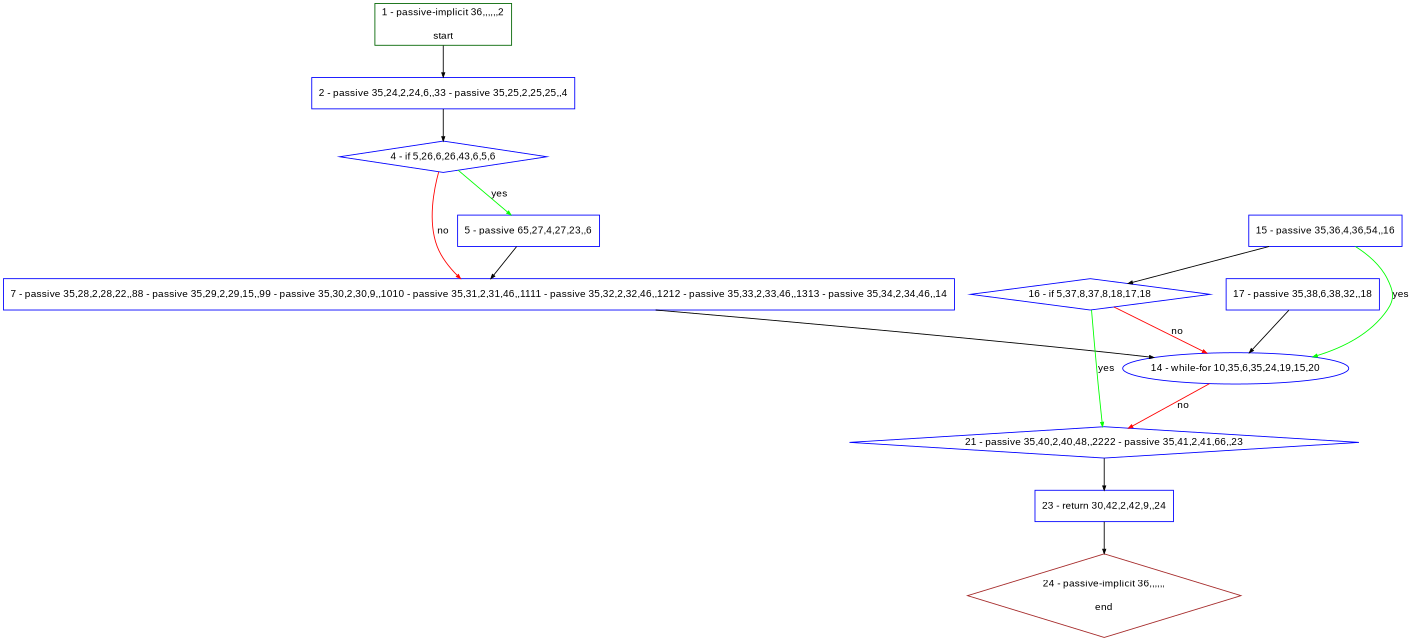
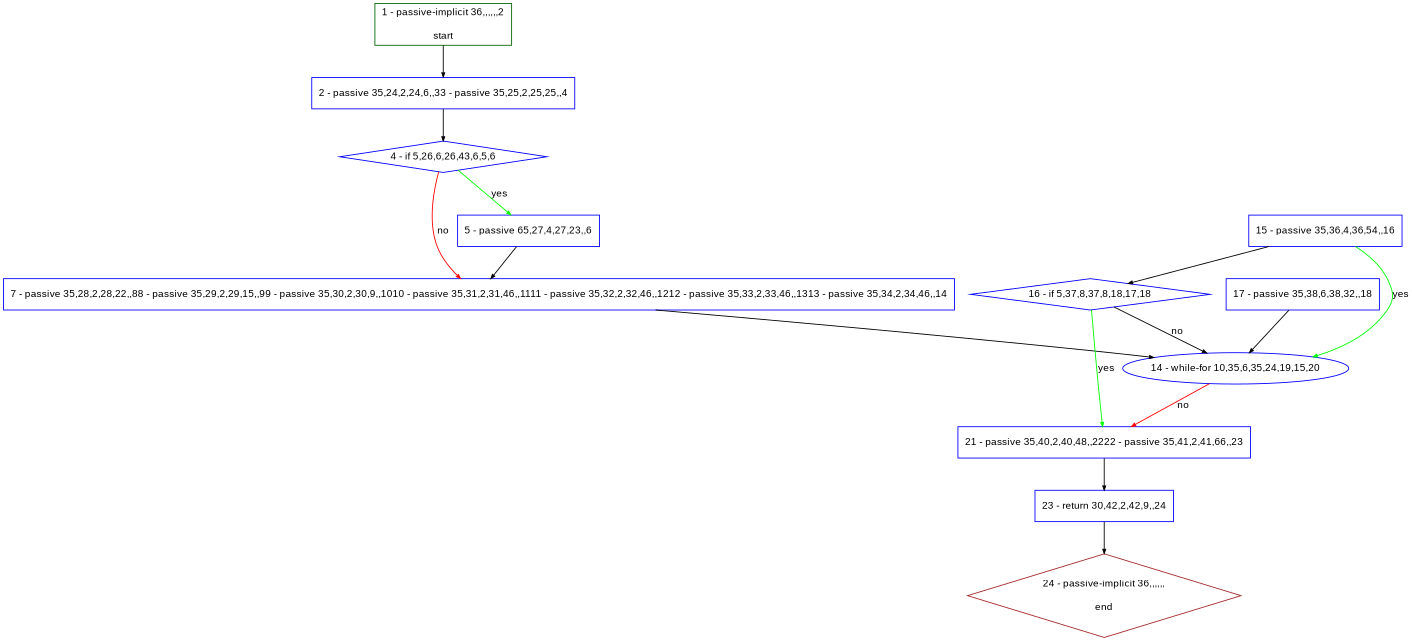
(1158, 329) -> (1158, 329)
(1104, 442) -> (1104, 442)
